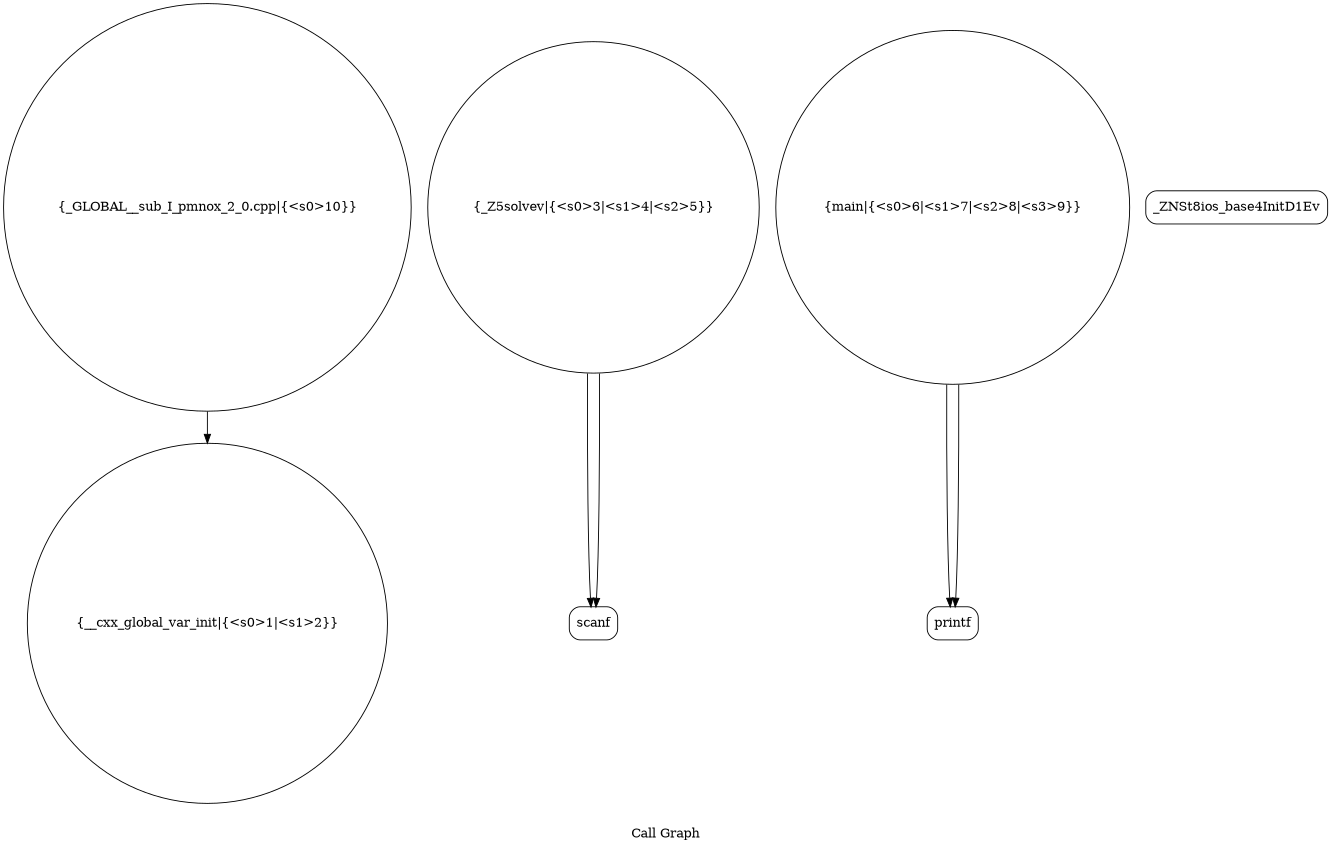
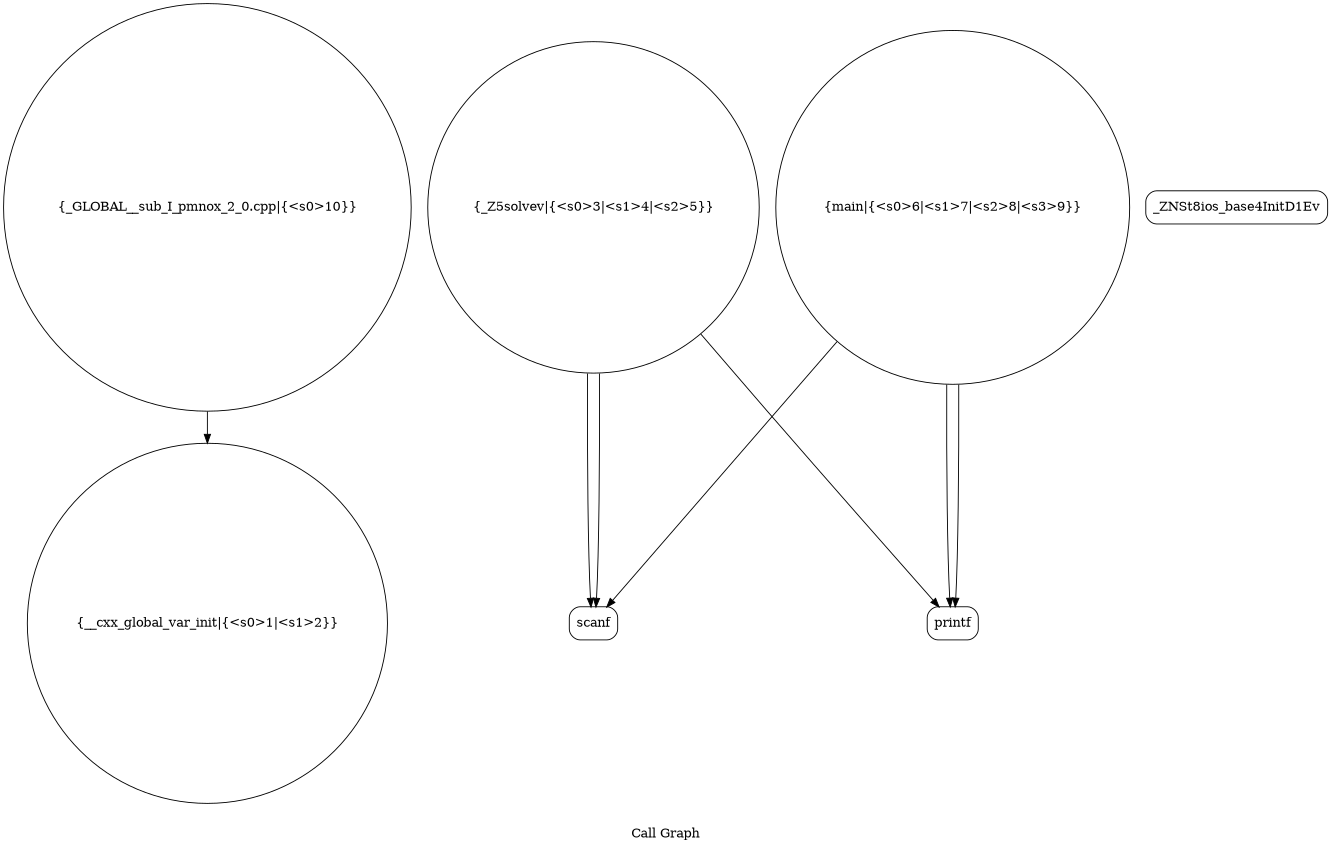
none -> (816, 468)
none -> (725, 471)
